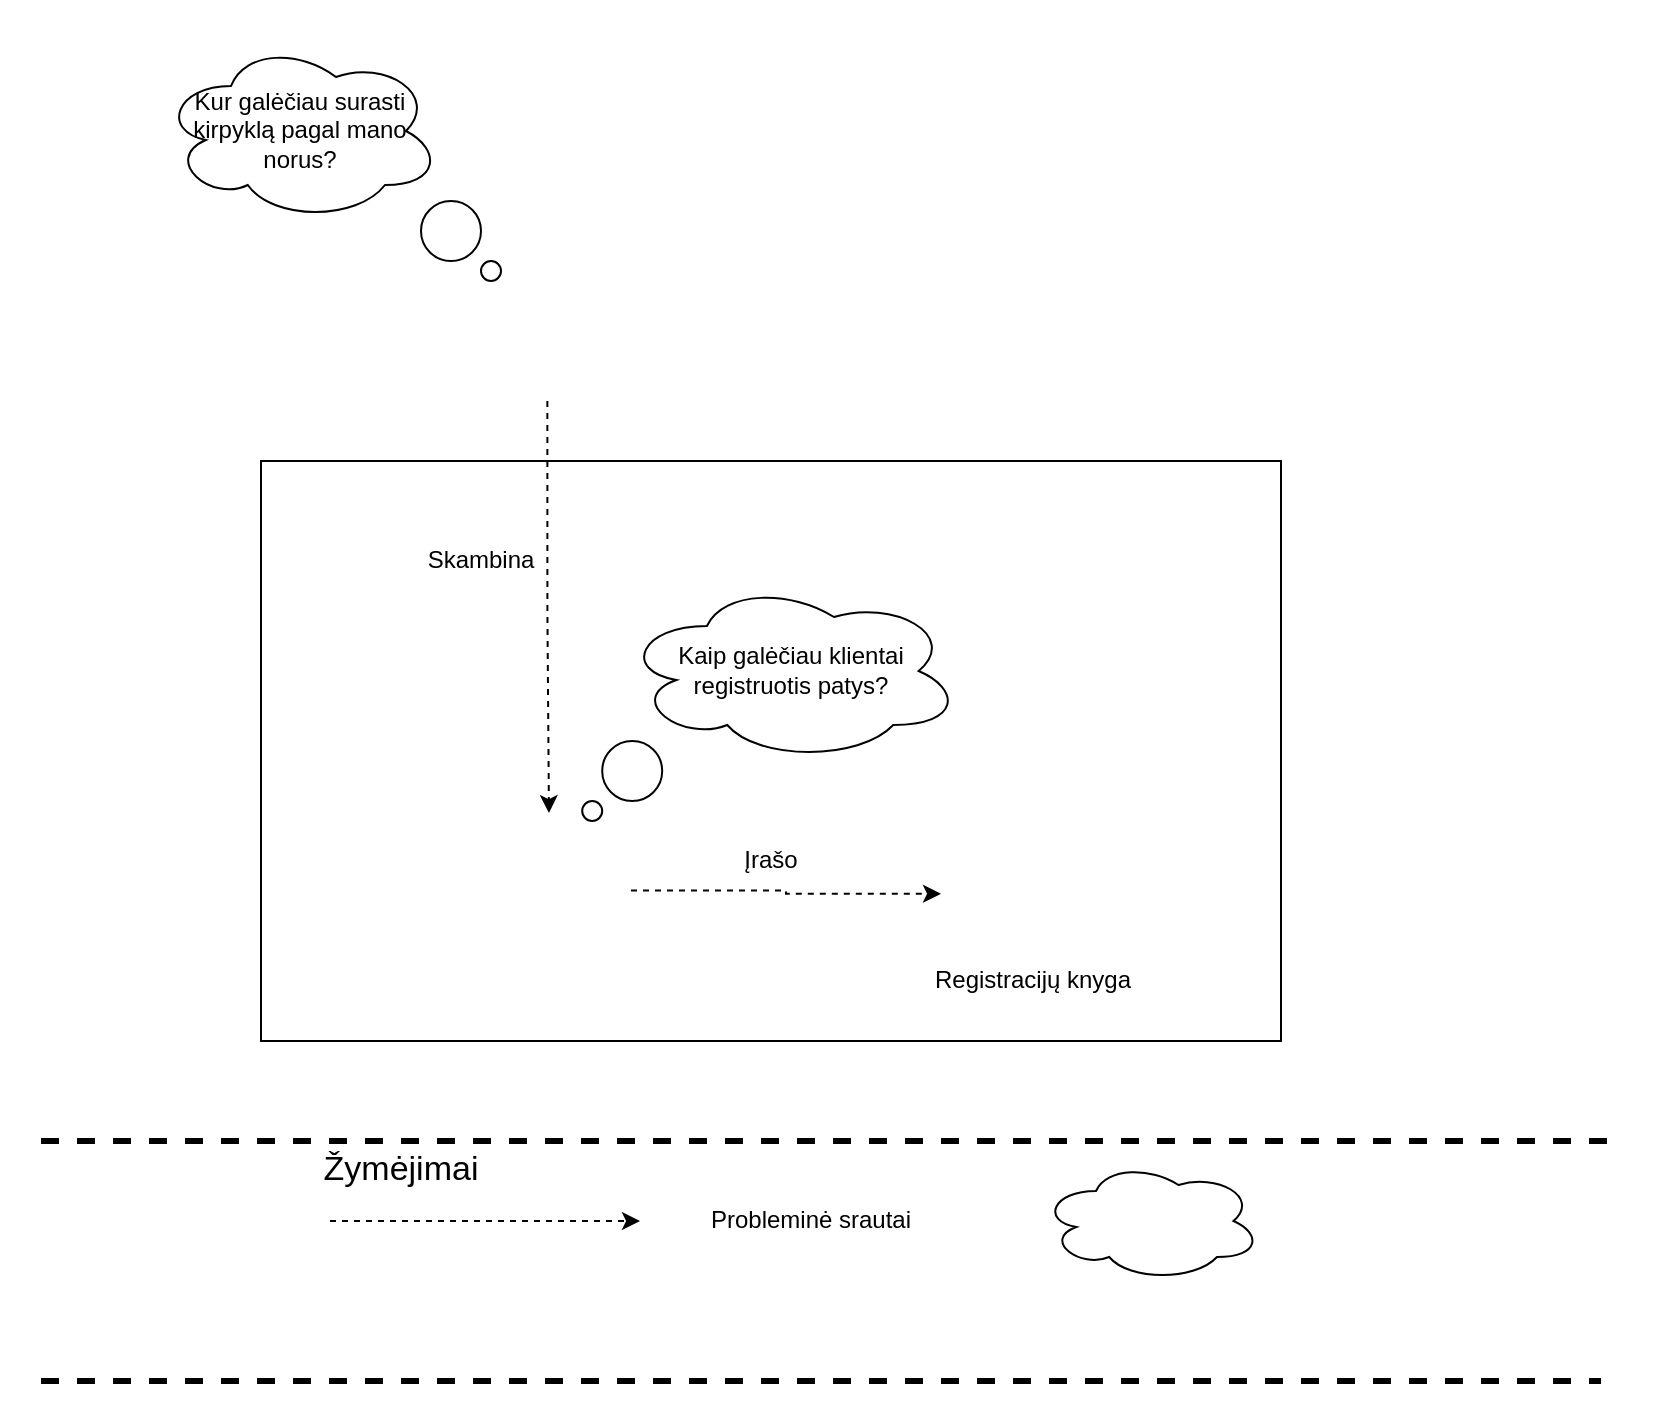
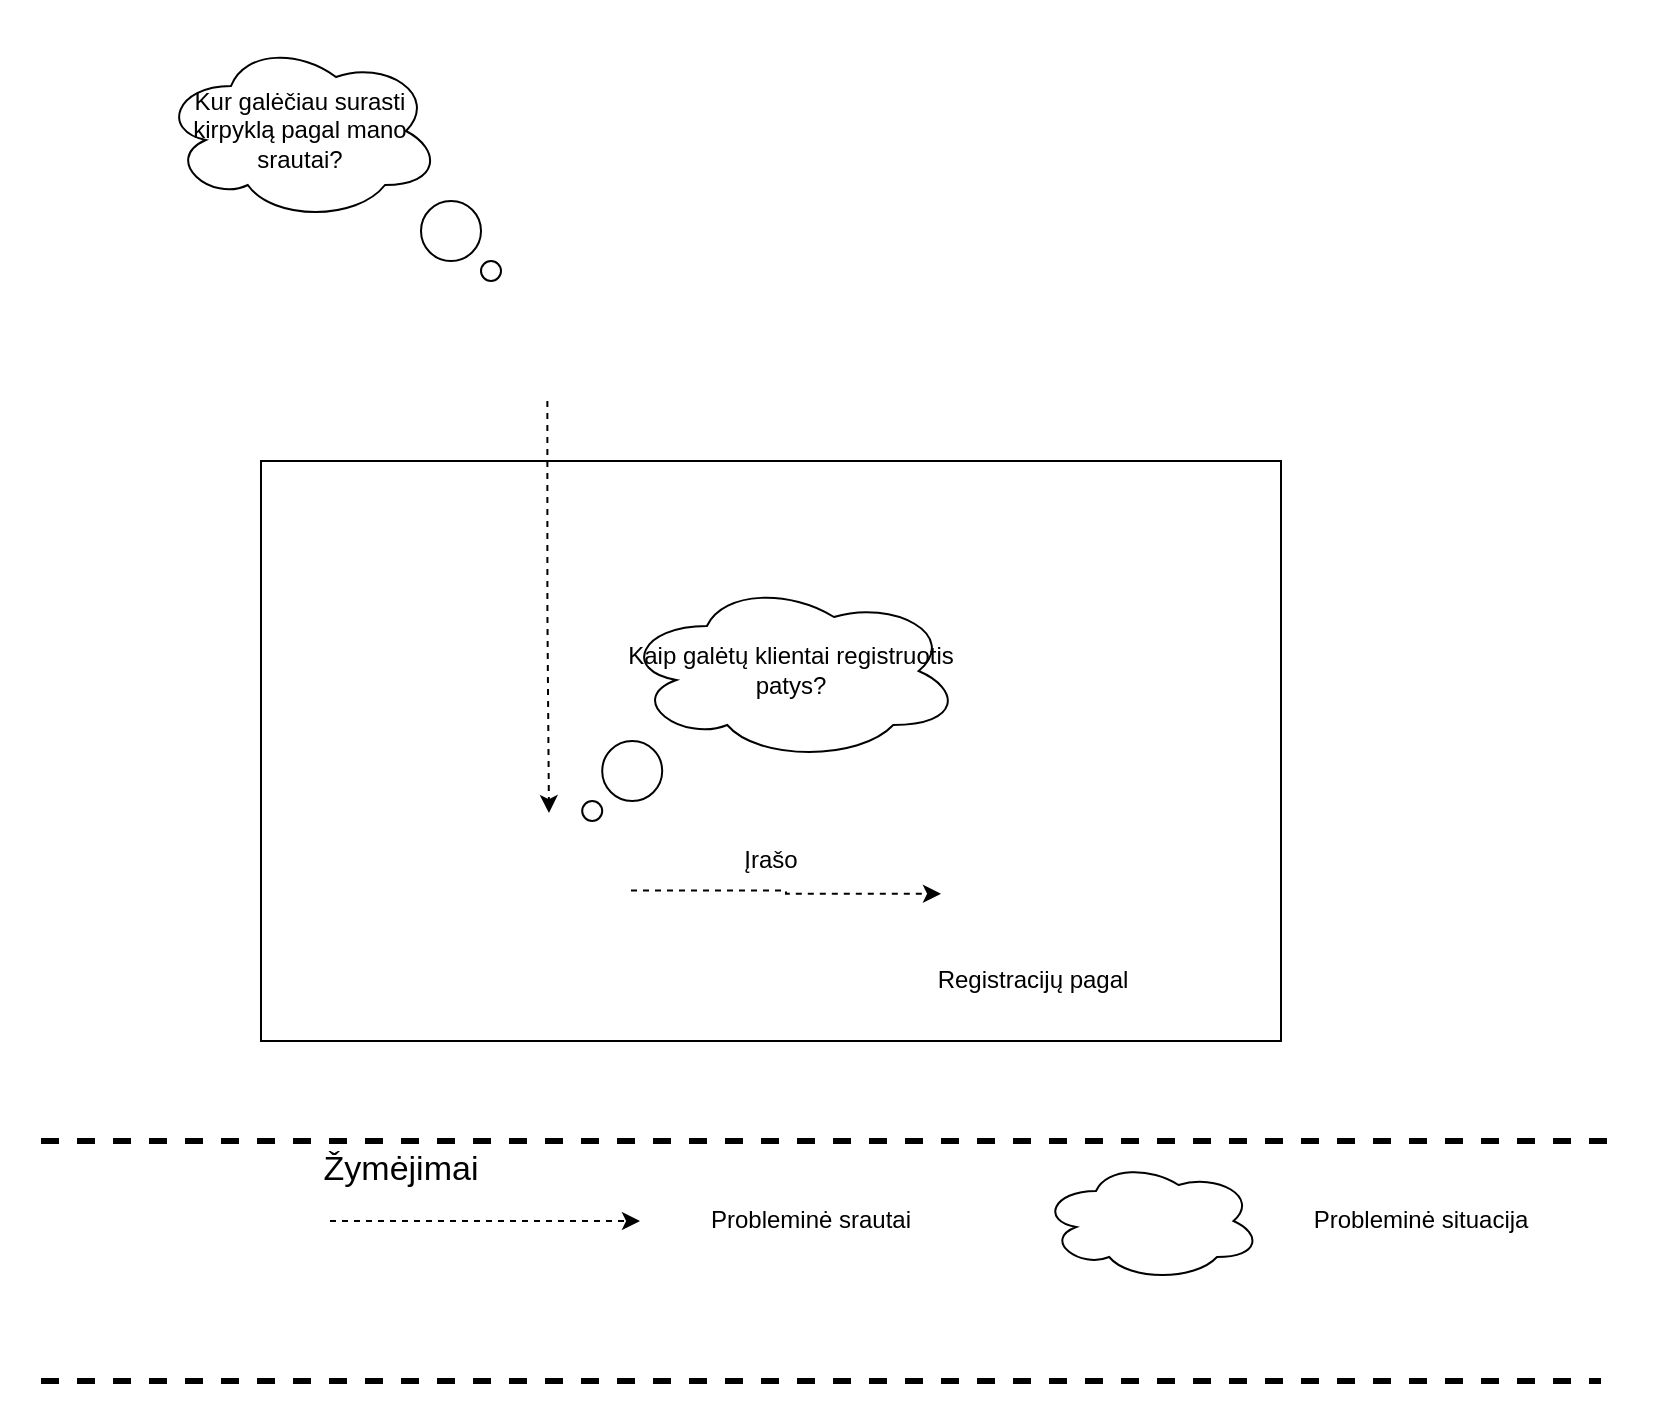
(301, 131) -> (301, 131)
(481, 561) -> none
(792, 671) -> (792, 671)
(1034, 981) -> (1034, 981)
none -> (1421, 1221)
